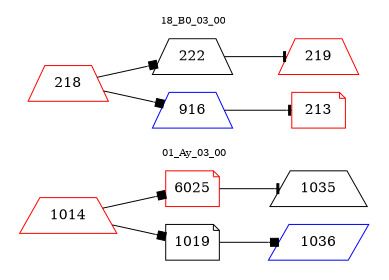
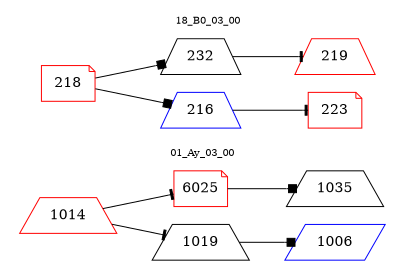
(193, 57) -> (201, 57)
(68, 83) -> (68, 83)
(193, 110) -> (201, 110)
(319, 110) -> (335, 110)
(247, 189) -> (257, 189)
(129, 202) -> (136, 202)
(134, 230) -> (136, 229)
(193, 242) -> (201, 242)
(319, 242) -> (335, 242)
